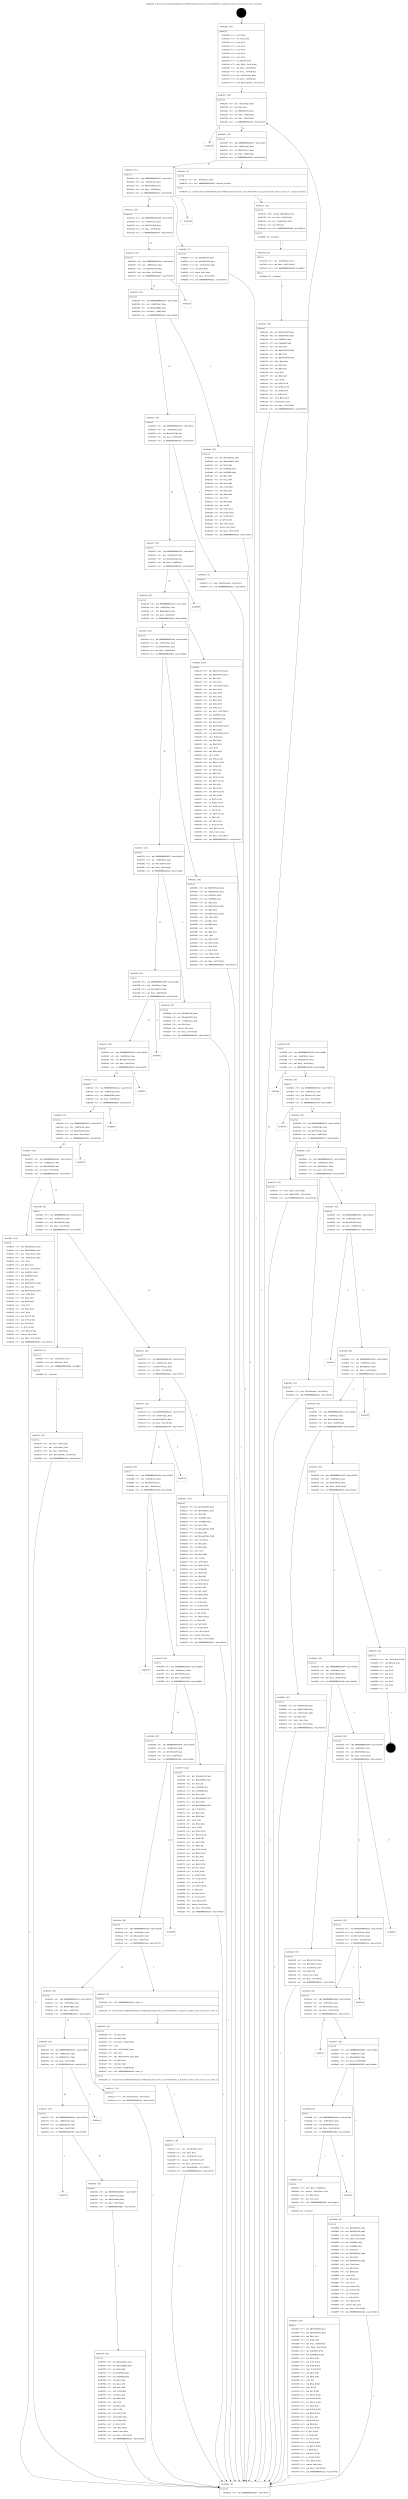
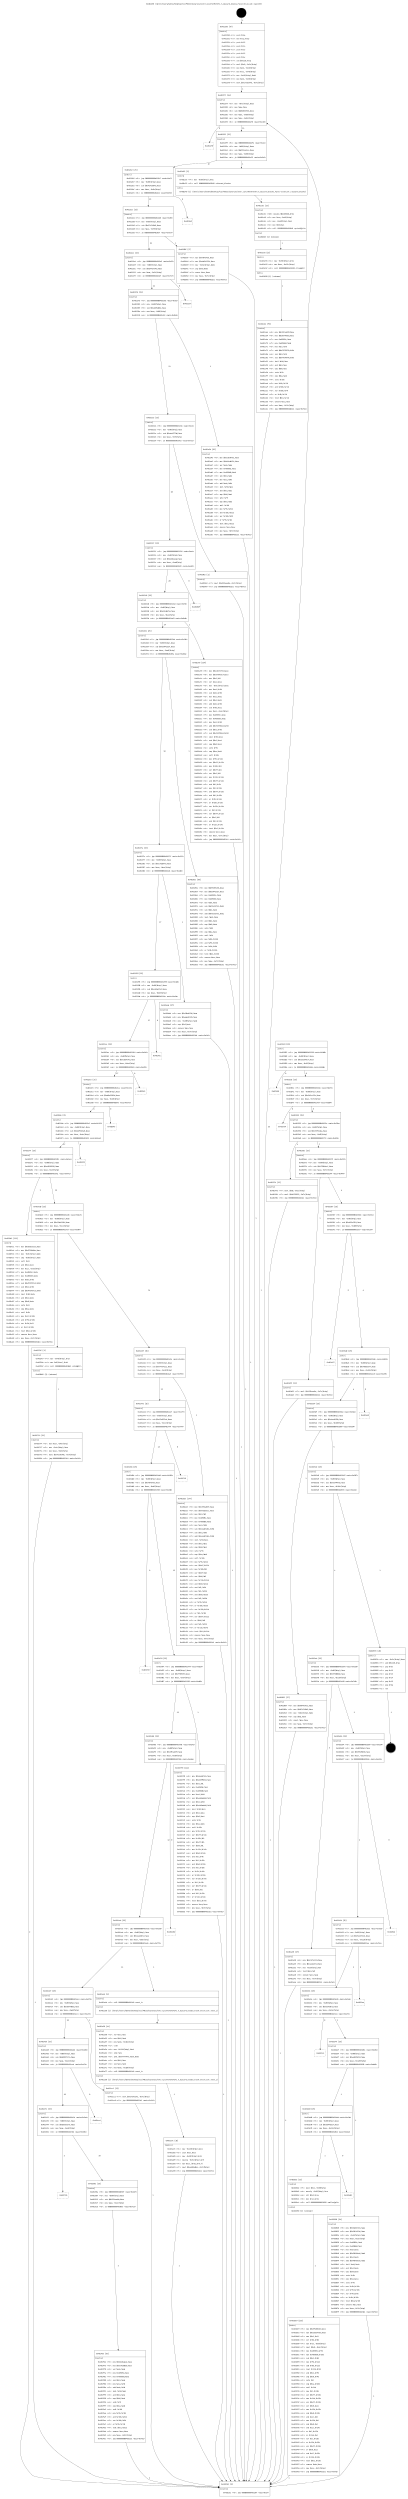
(177, 220) -> (170, 241)
